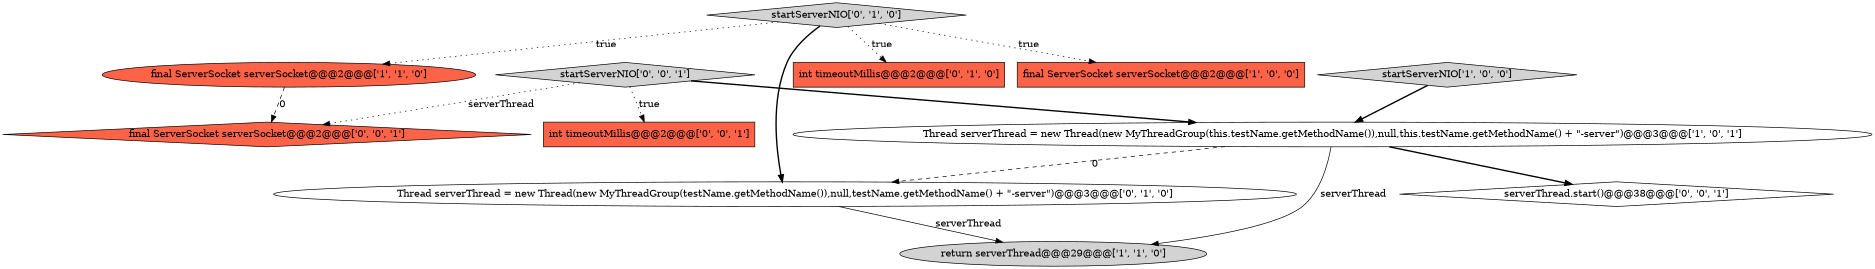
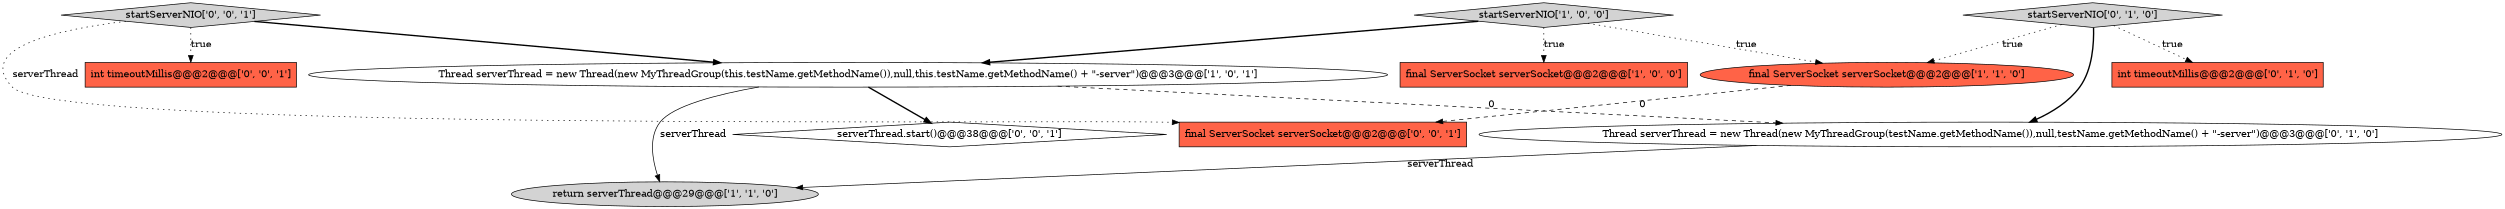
(984, 42) -> (1544, 41)
none -> (1702, 43)
(267, 134) -> (1323, 134)
